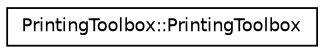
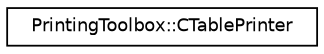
(162, 27) -> (162, 27)
